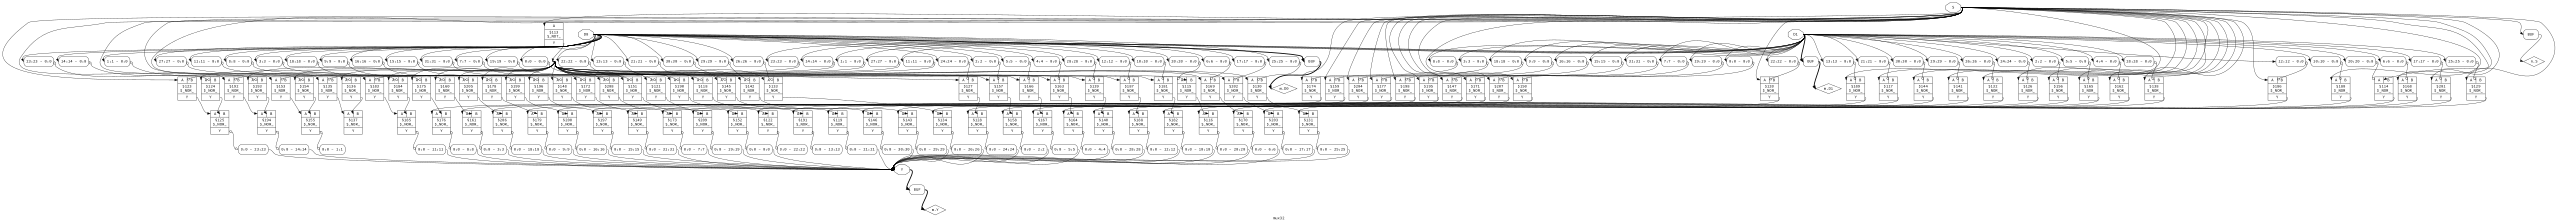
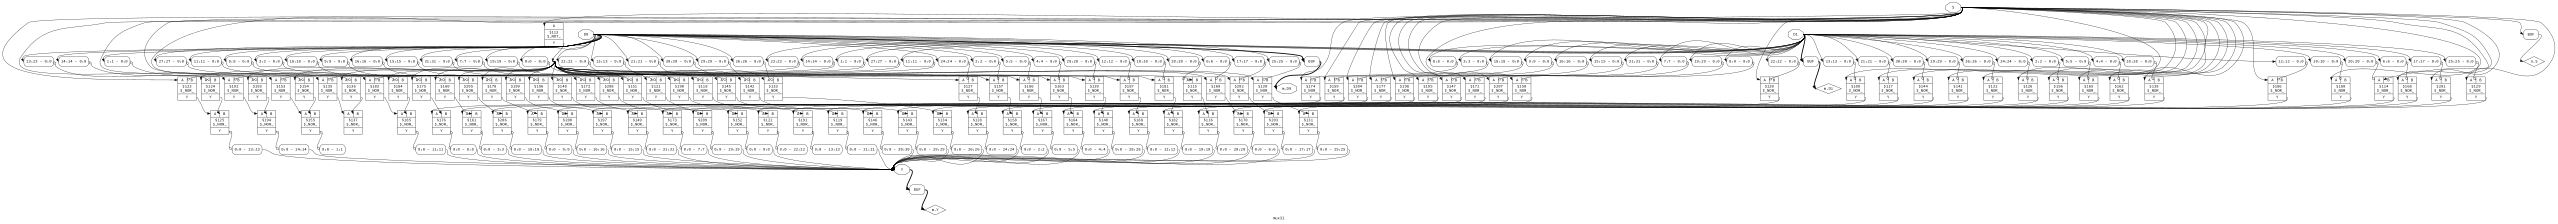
(1284, 89) -> (1287, 89)
